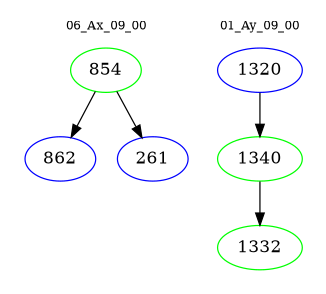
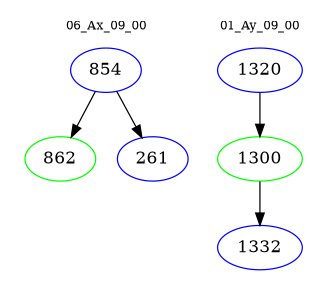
(106, 70) -> (106, 70)
(60, 159) -> (60, 159)
(260, 159) -> (260, 159)
(260, 248) -> (260, 248)
